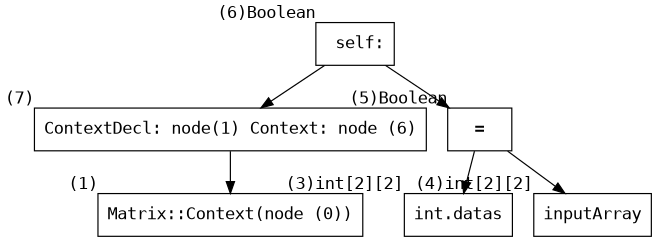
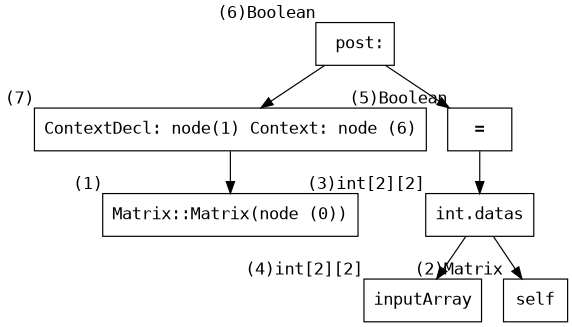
(355, 44) -> (355, 44)
(531, 169) -> (455, 253)
(230, 215) -> (230, 215)
none -> (536, 300)
